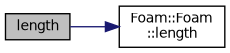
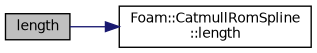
(172, 27) -> (215, 27)
